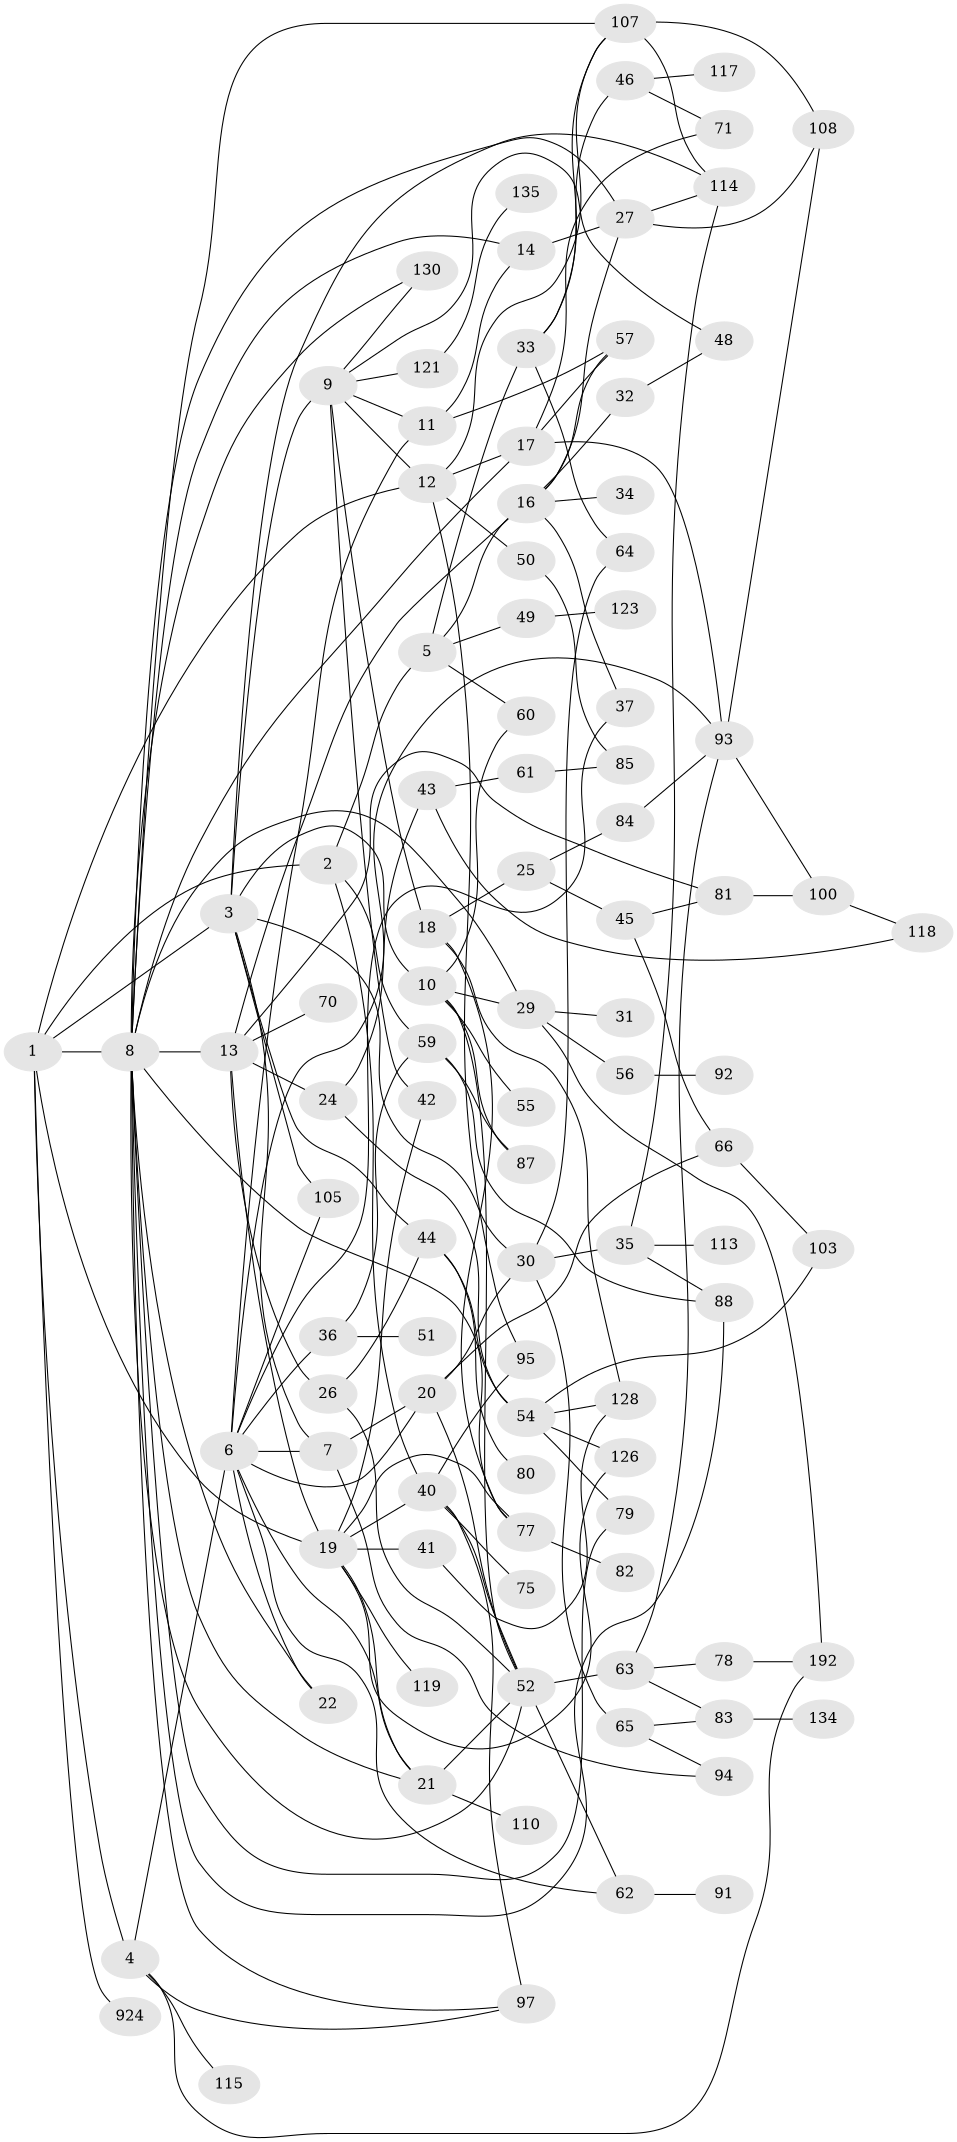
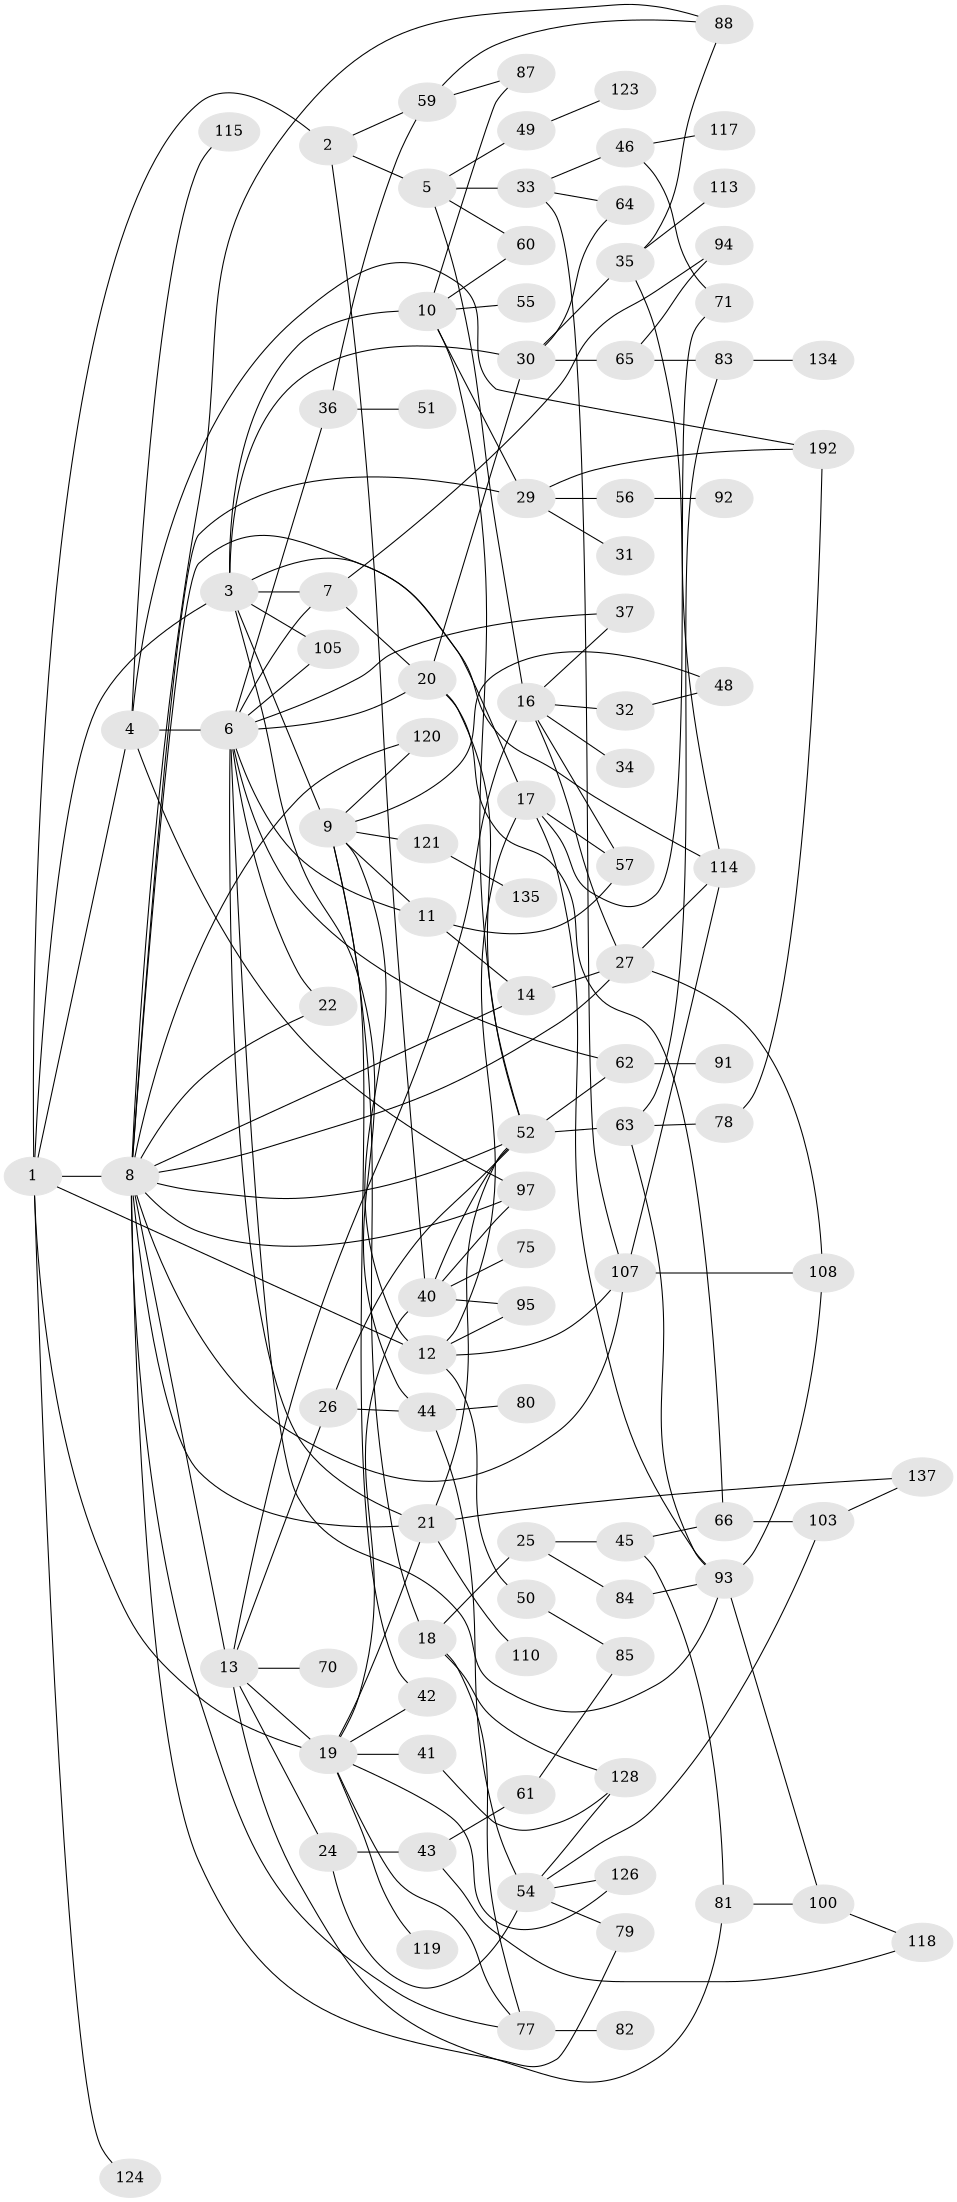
(427, 271) -> (427, 737)
none -> (922, 1477)
(130, 2017) -> (130, 2178)
